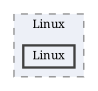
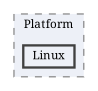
(49, 25) -> (49, 25)
